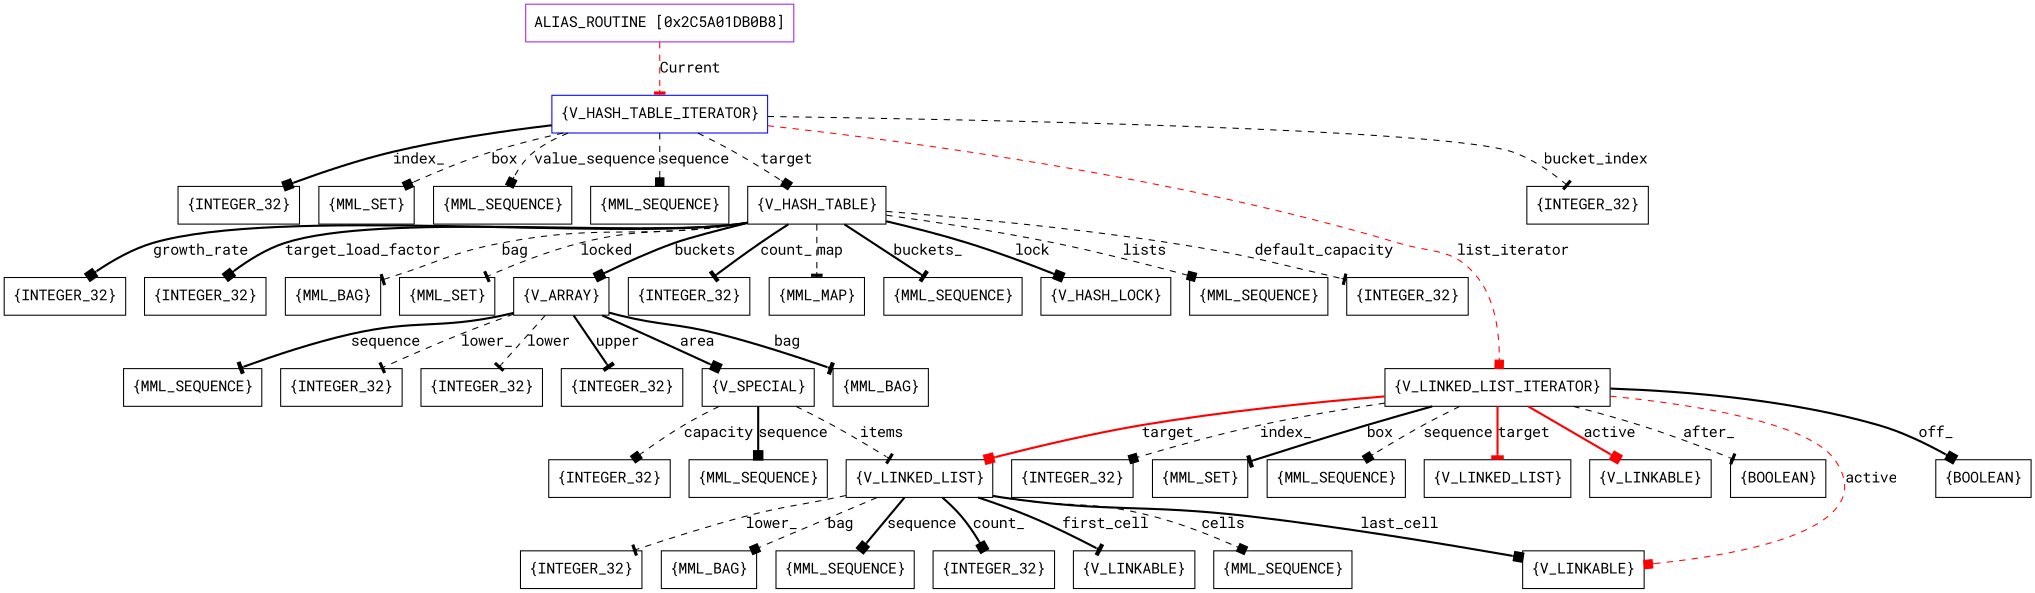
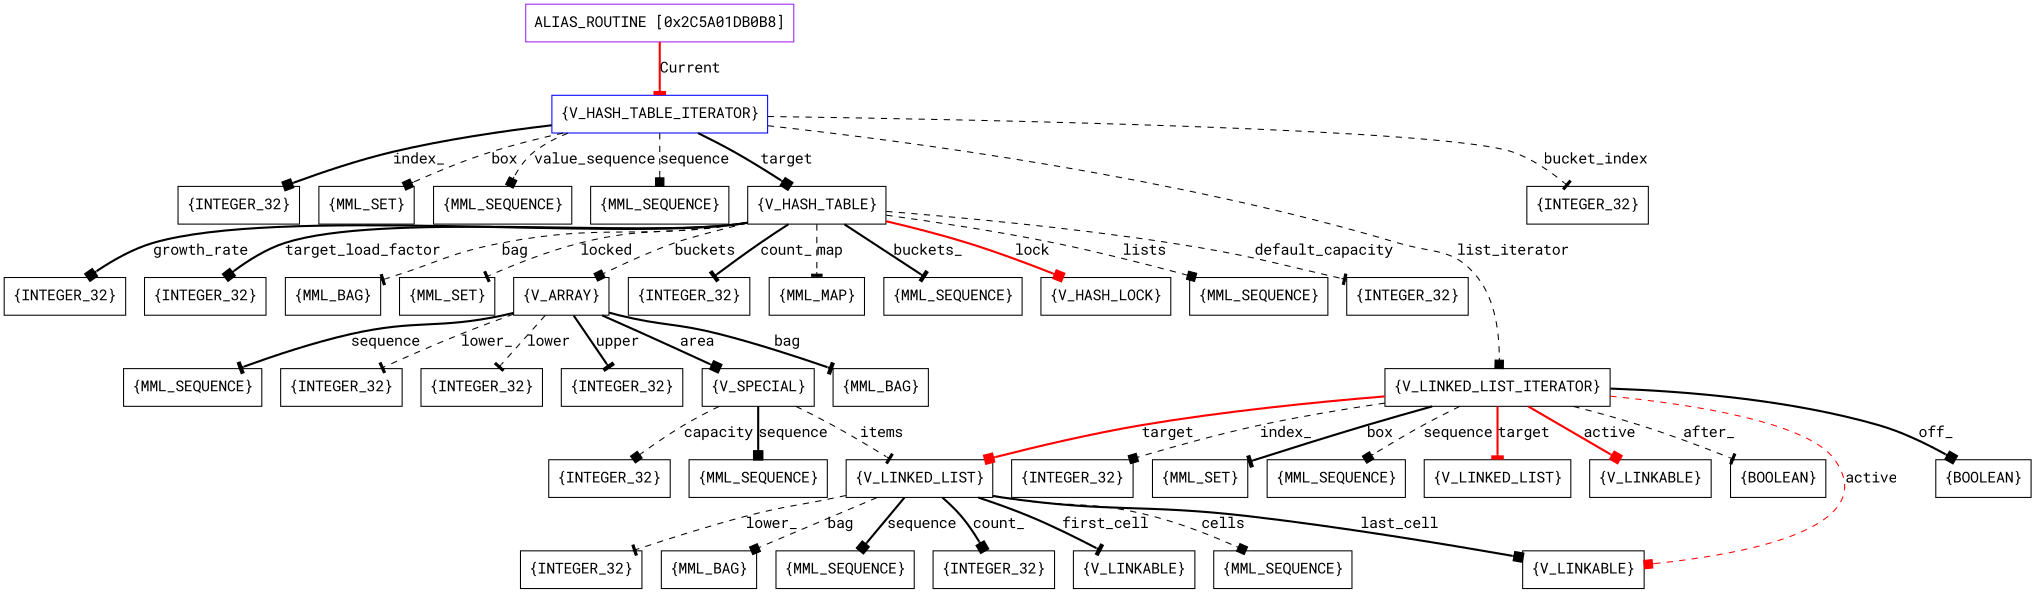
(660, 66) -> (660, 66)
(740, 155) -> (740, 155)
(1171, 188) -> (1171, 188)
(675, 243) -> (675, 243)
(971, 244) -> (971, 244)
